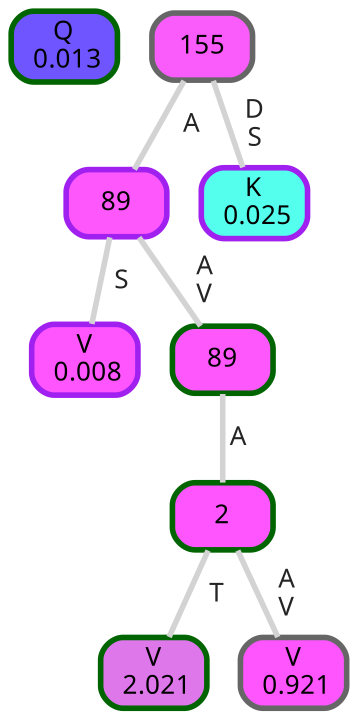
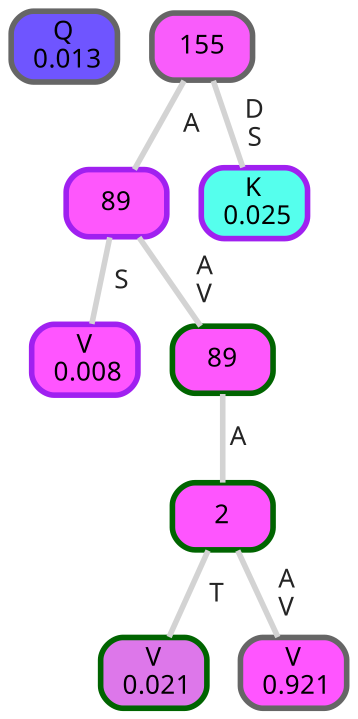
(64, 47) -> (64, 47)
(154, 673) -> (154, 673)
